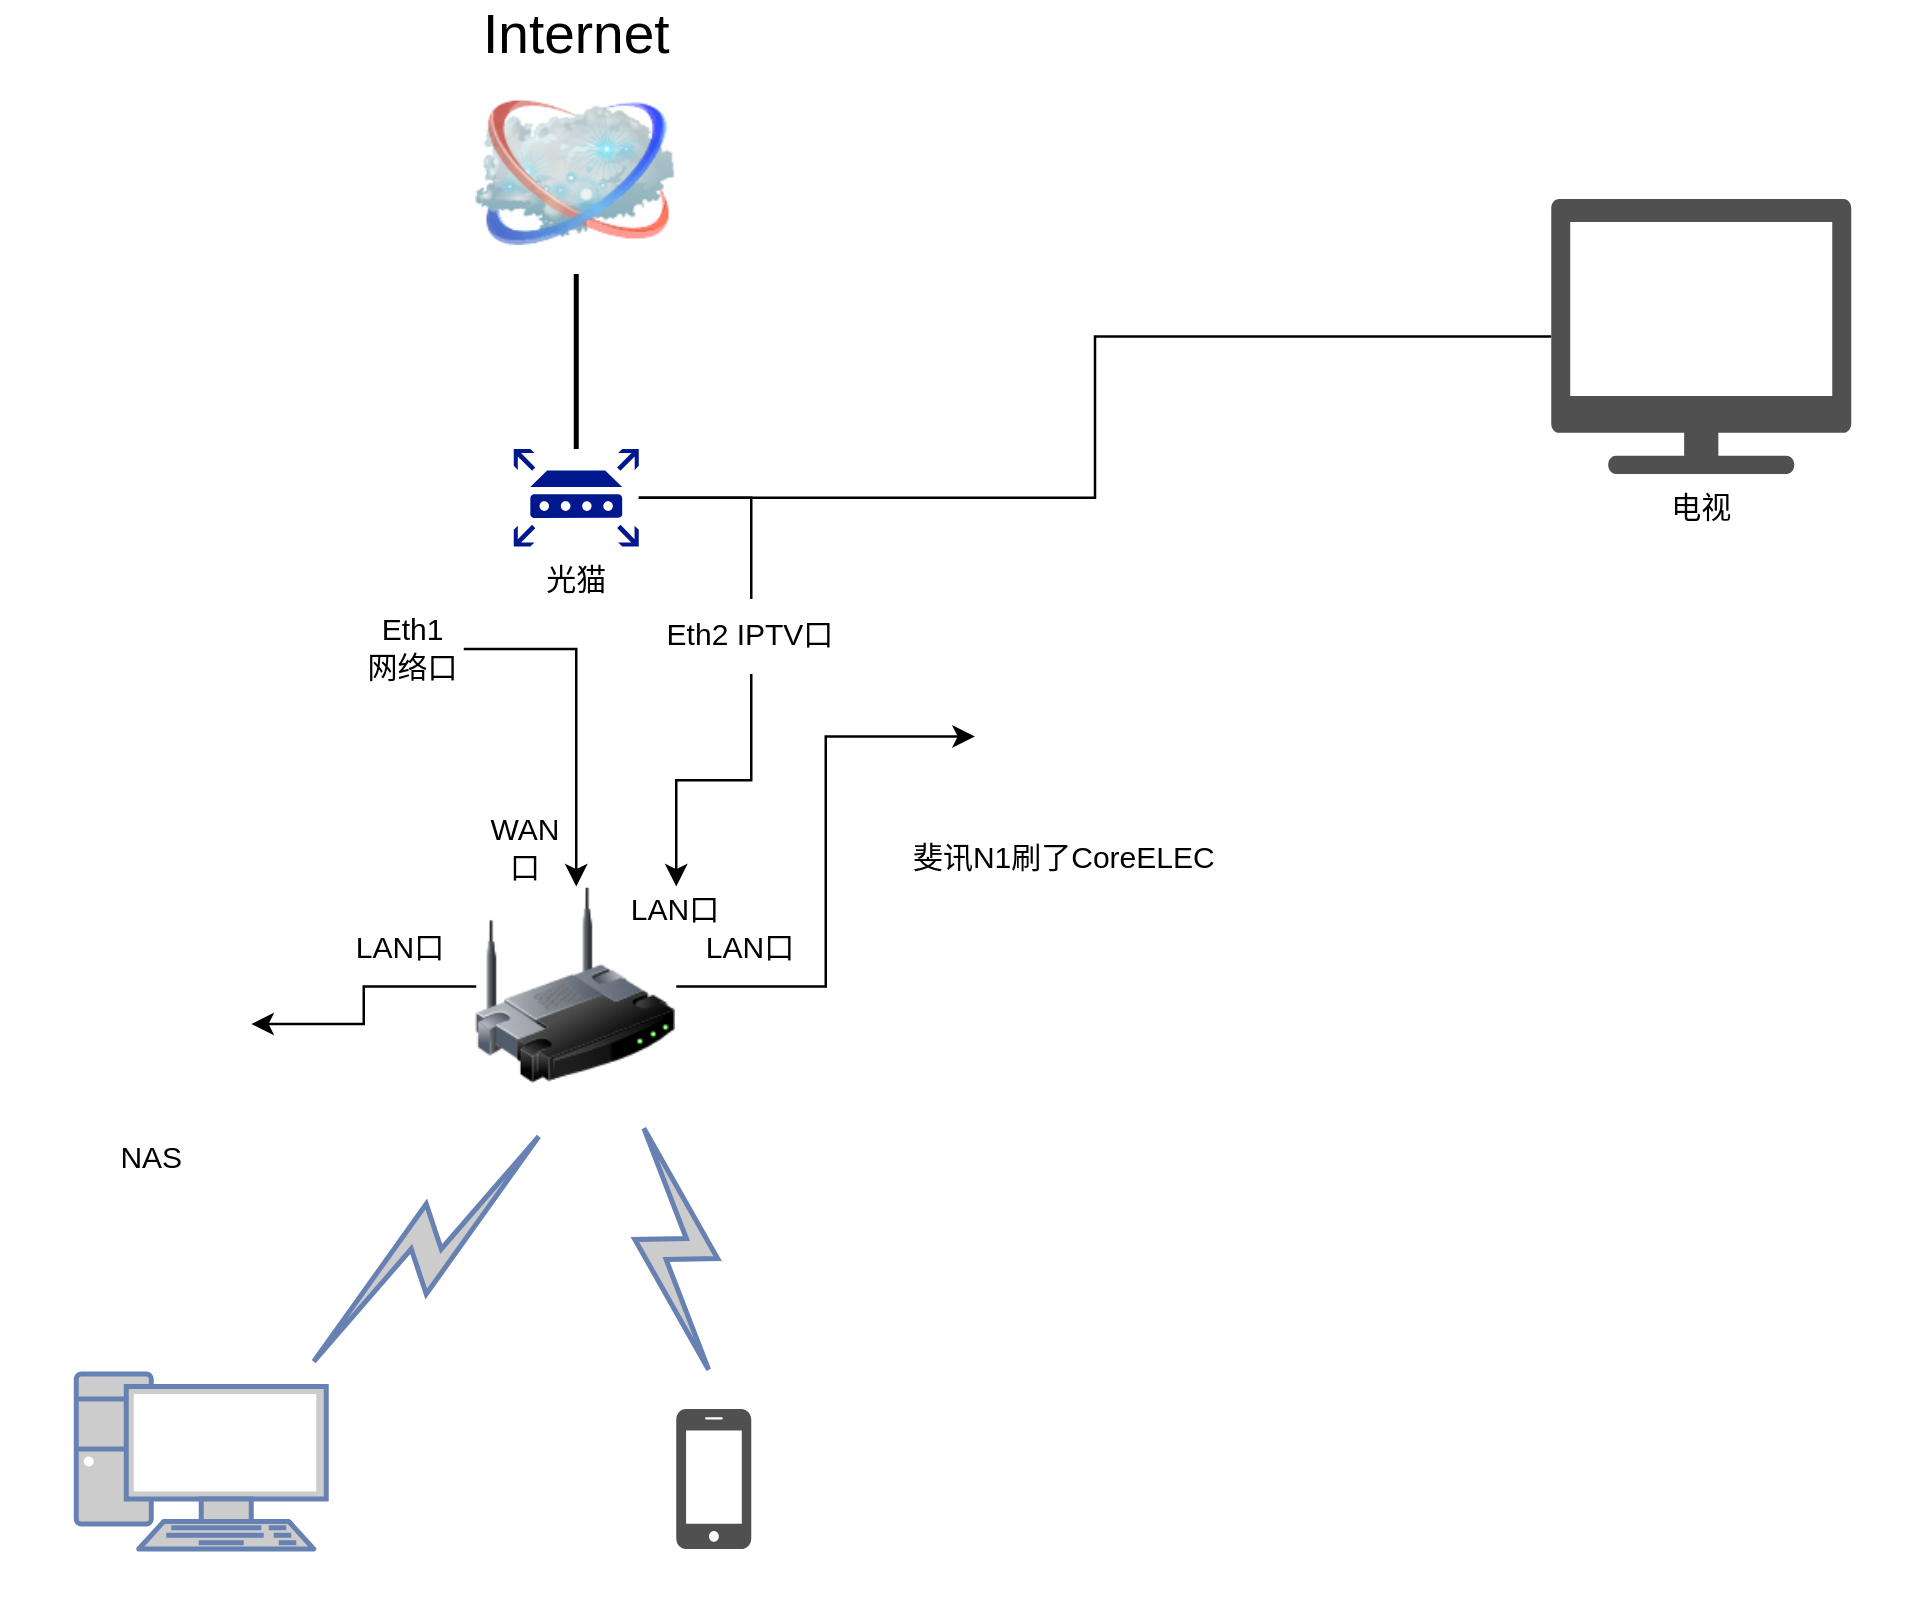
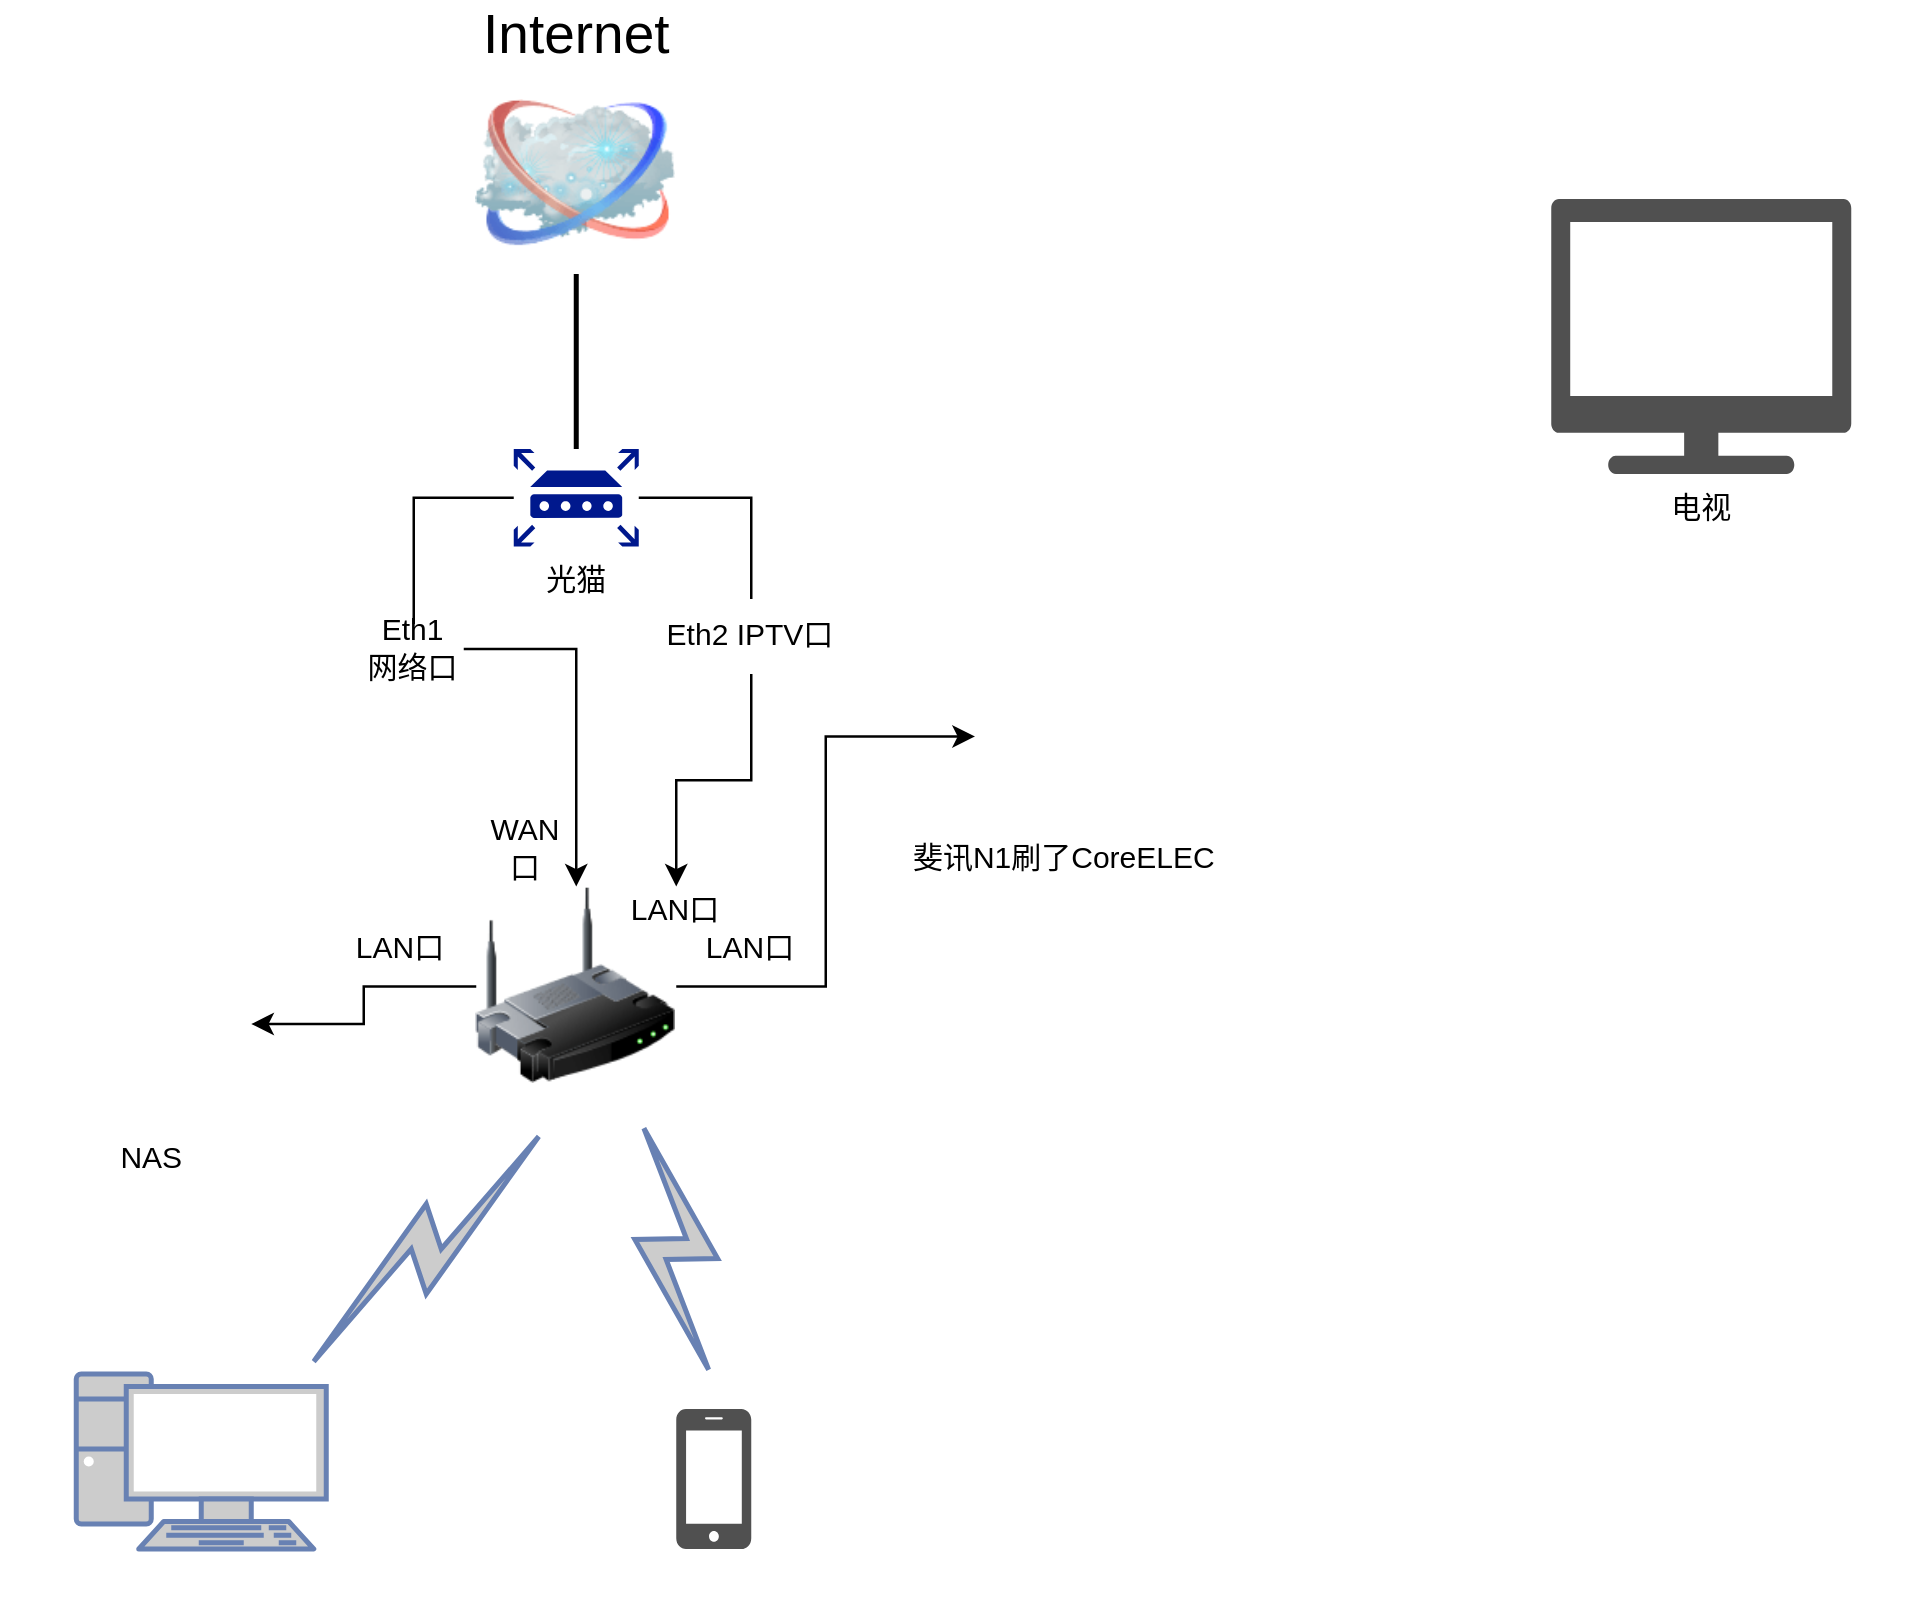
(1095, 358) -> (414, 508)
